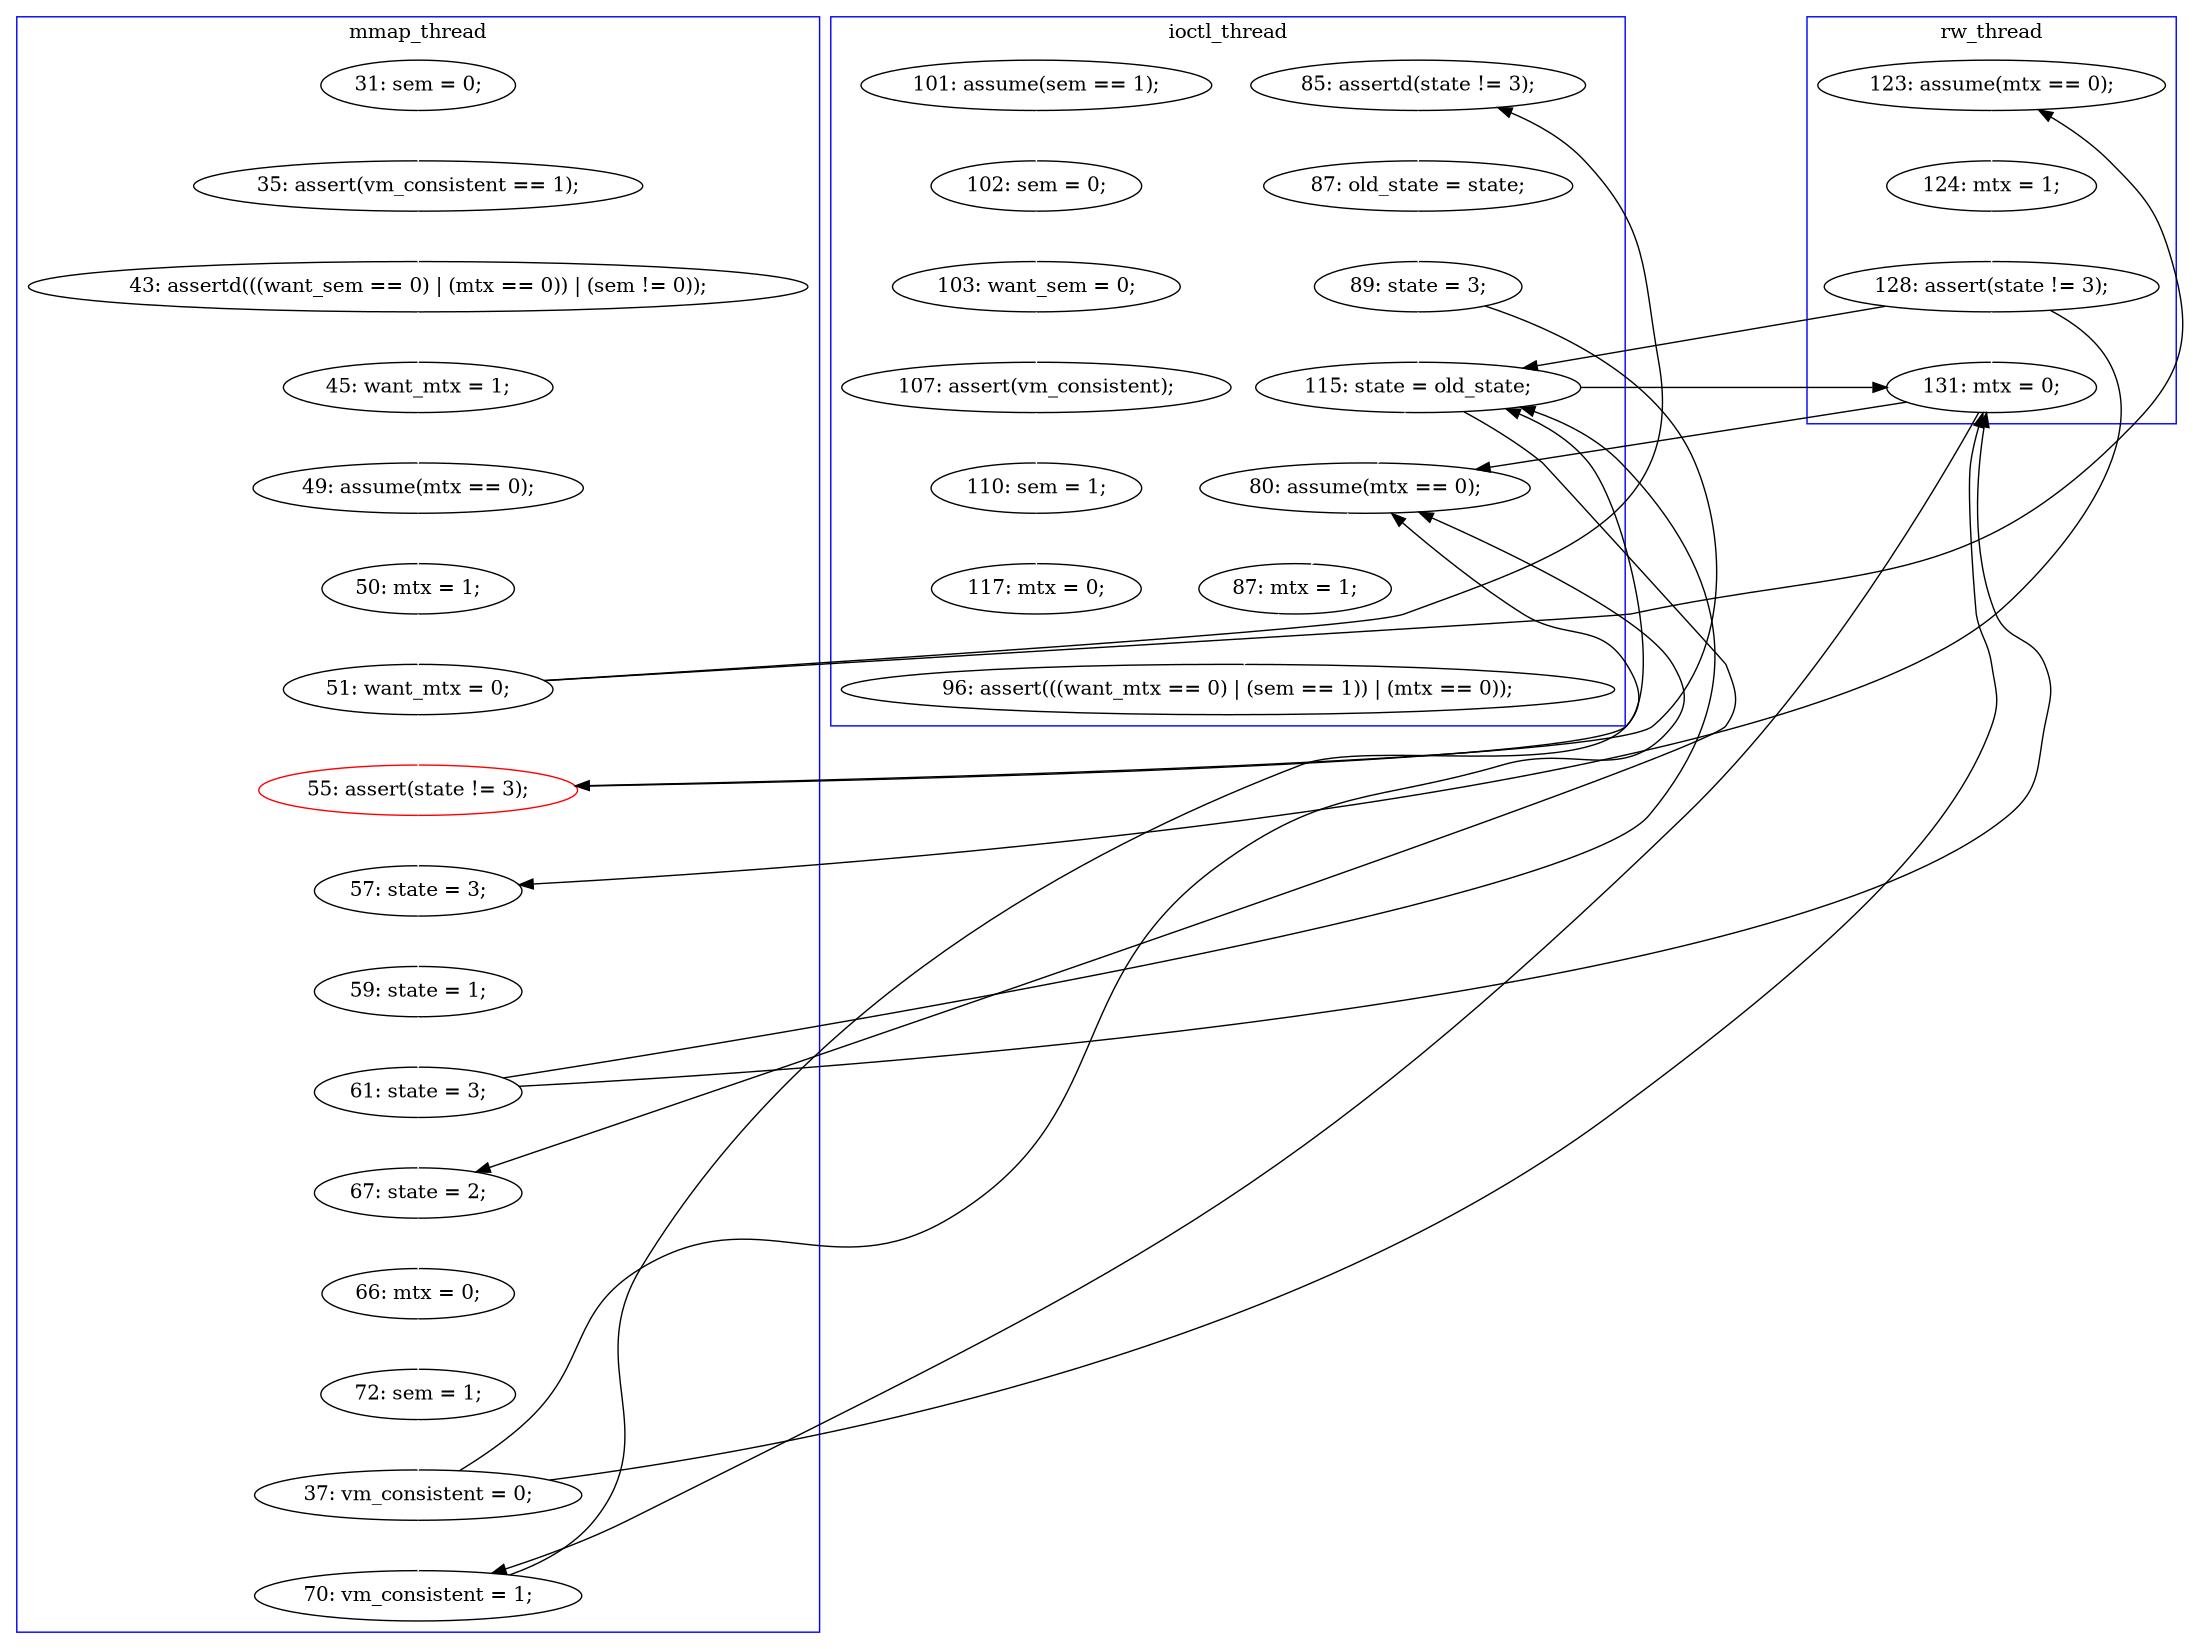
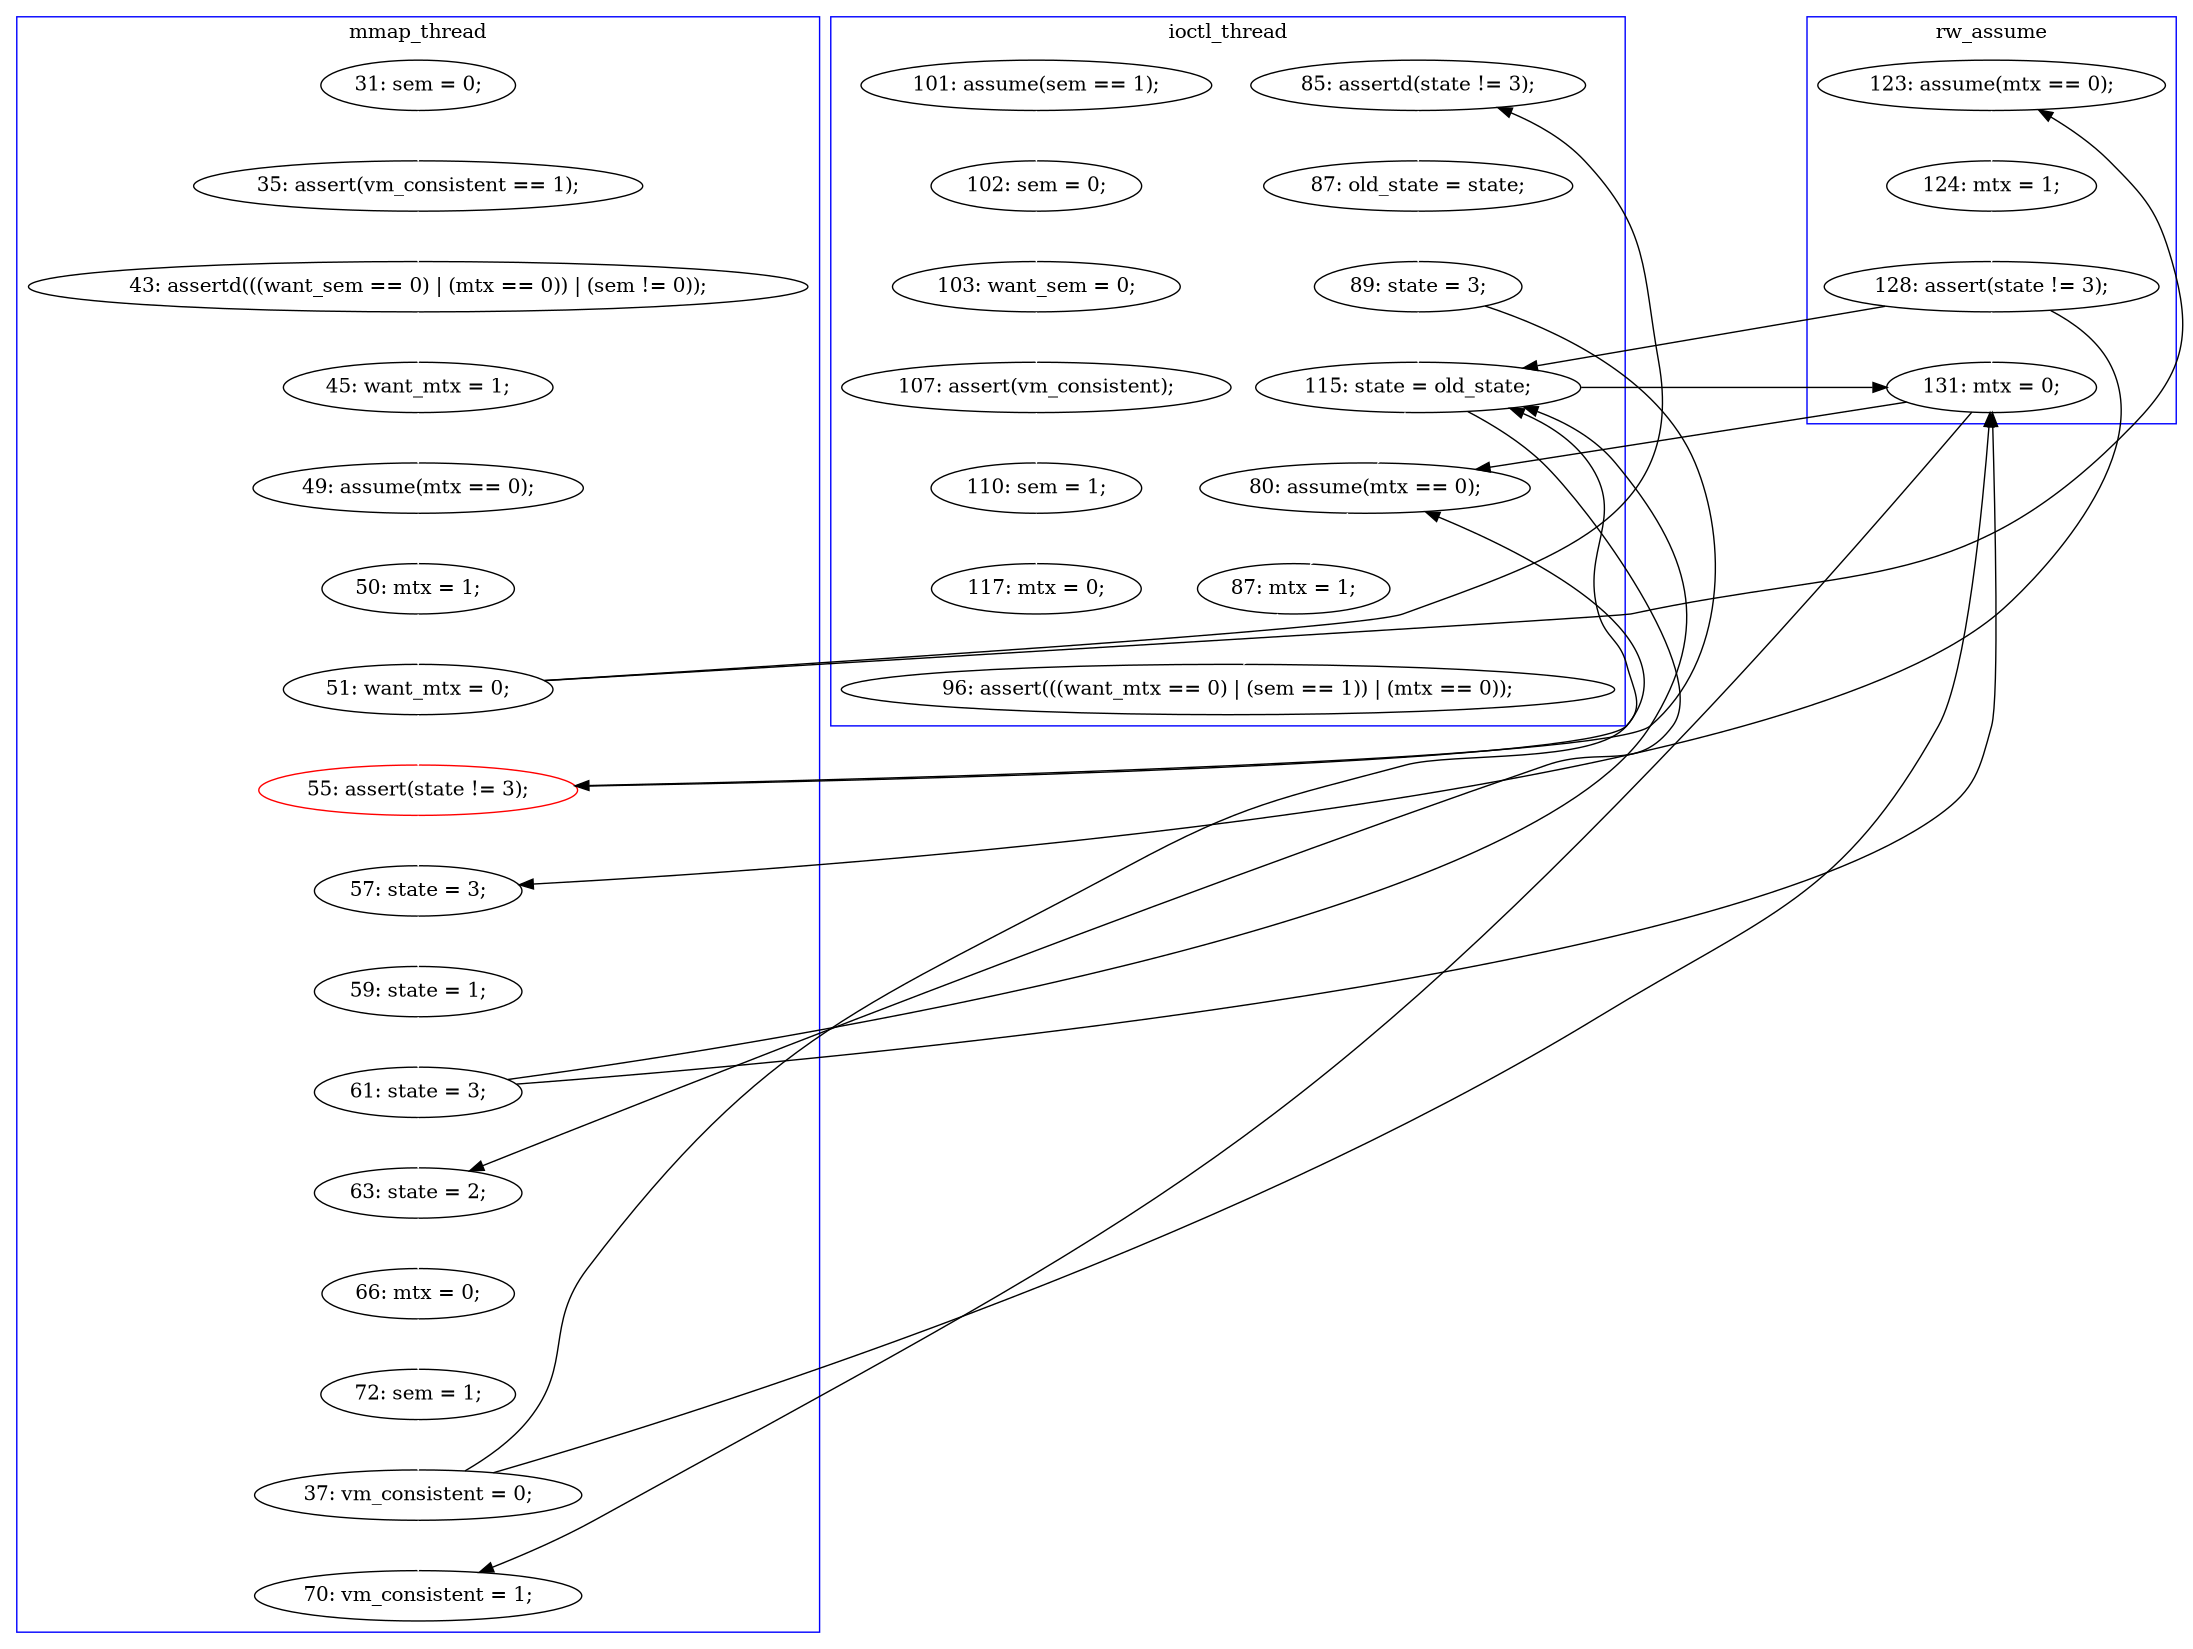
(1992, 33) -> (1992, 33)
(1057, 880) -> none
(418, 1193) -> (418, 1193)
